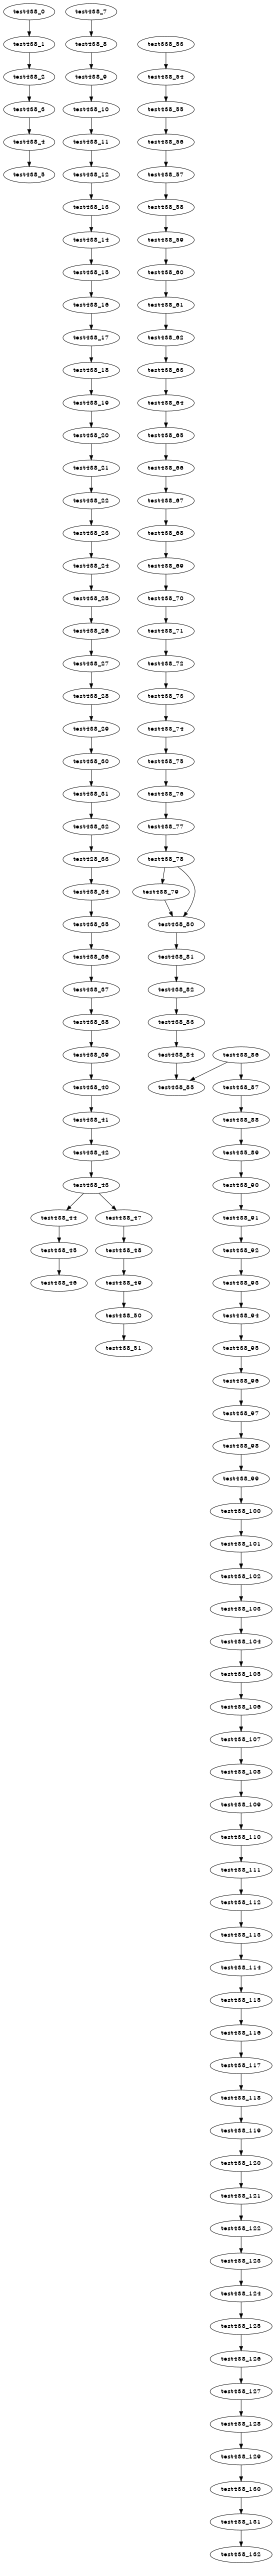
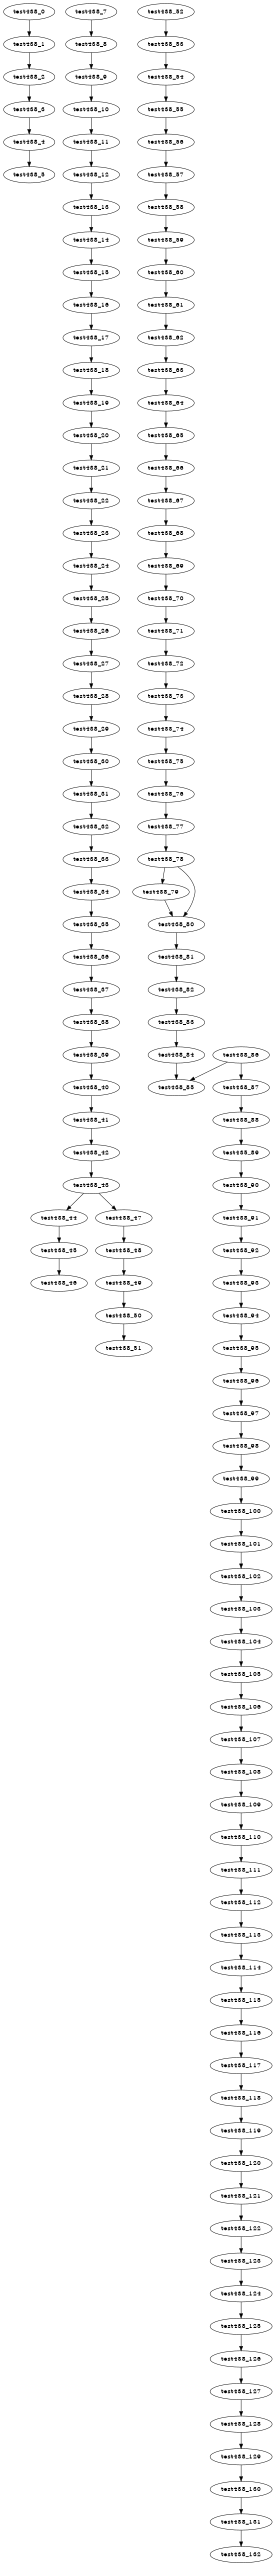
none -> (166, 12)
(166, 44) -> (166, 44)
(91, 859) -> (91, 859)
